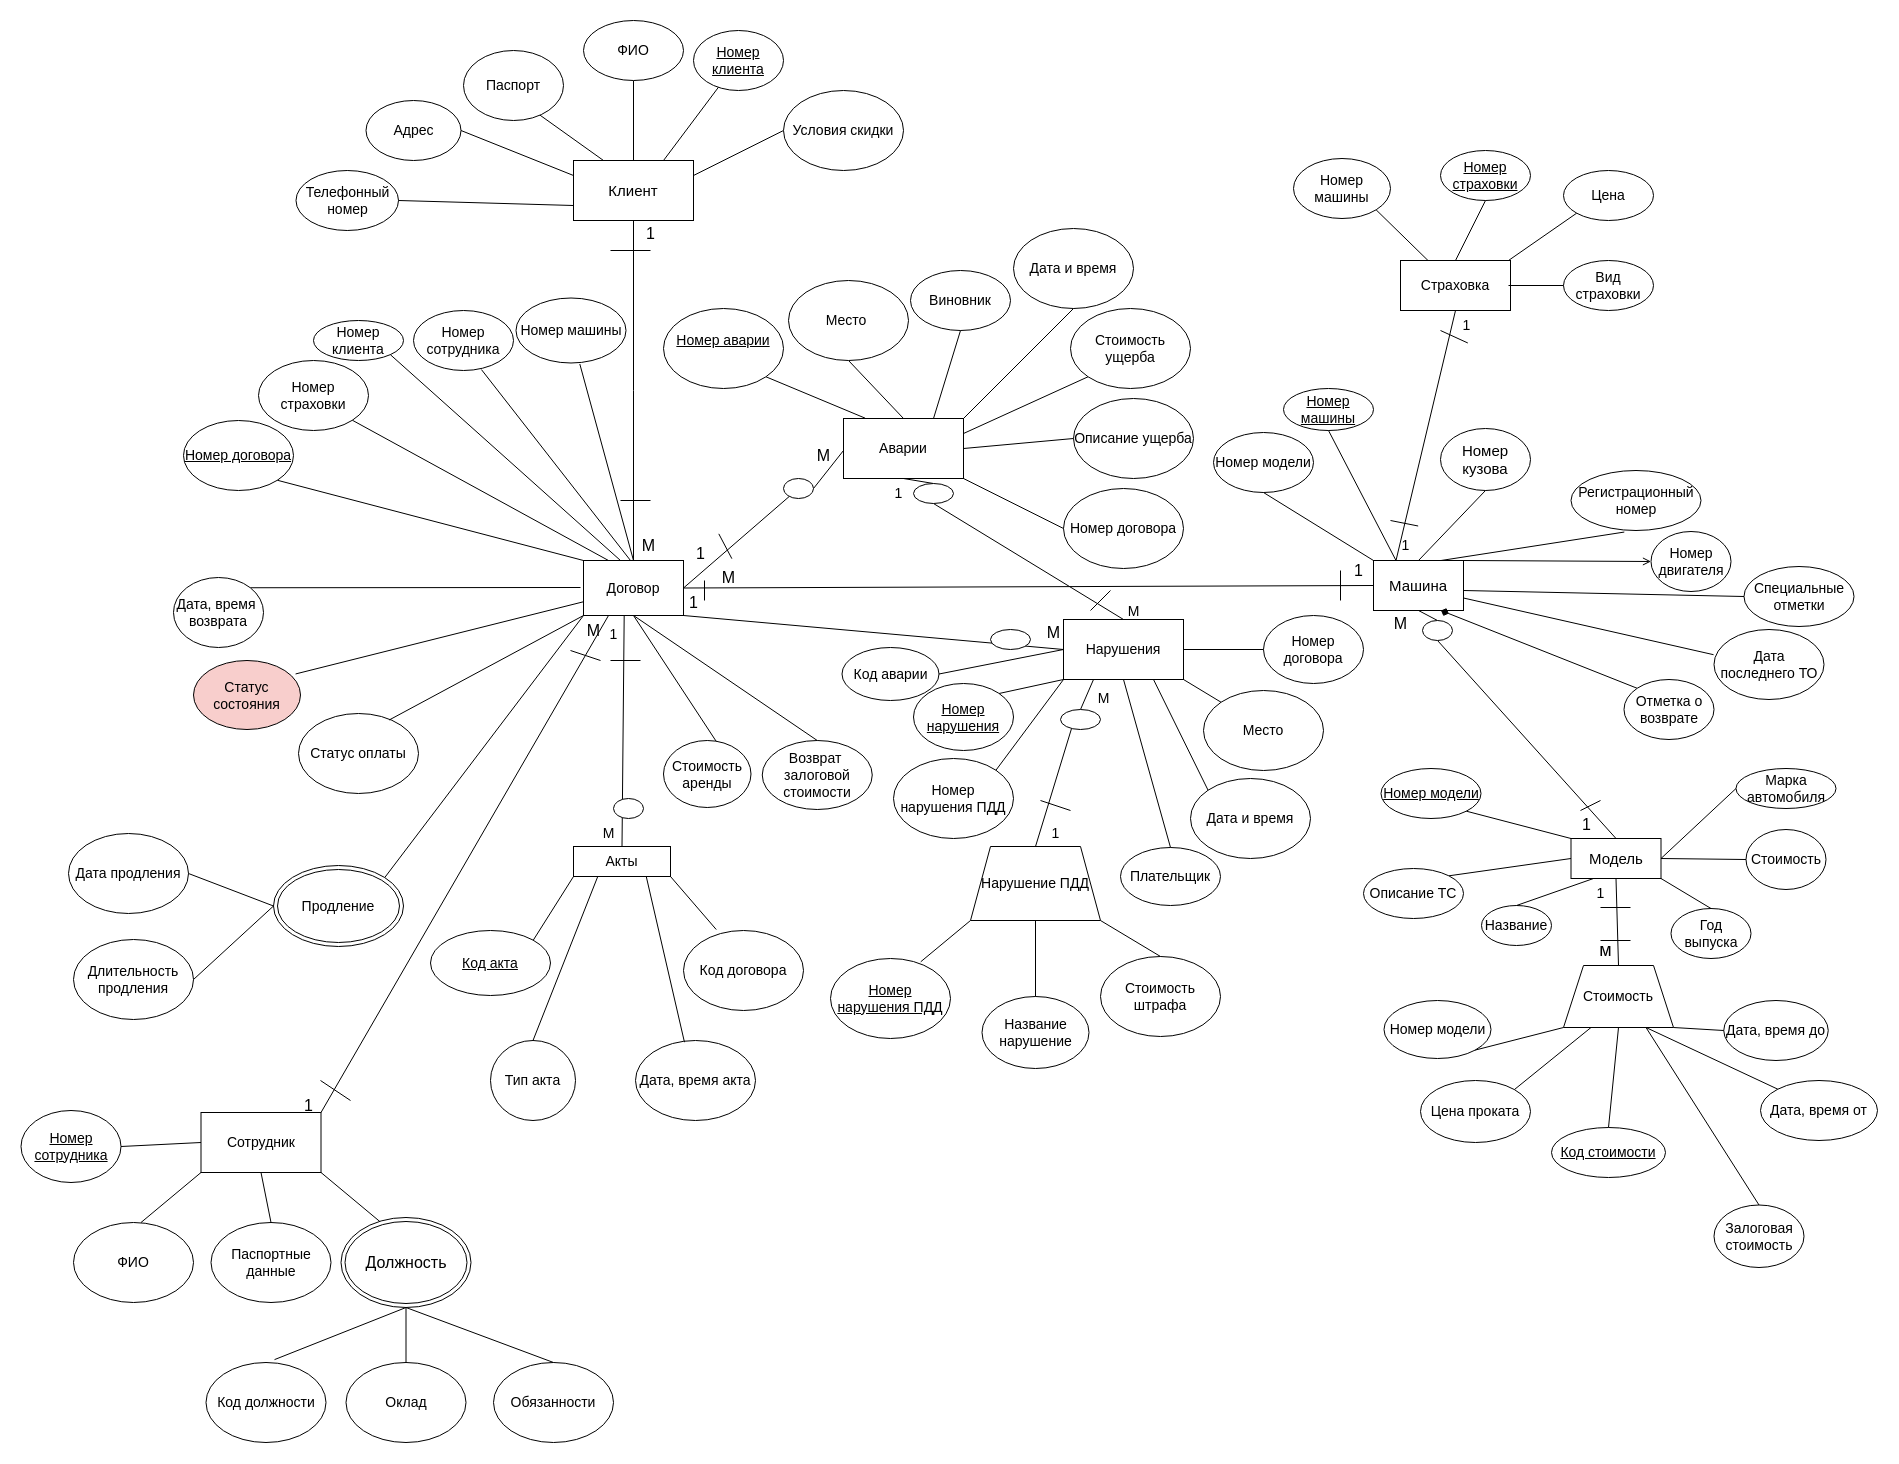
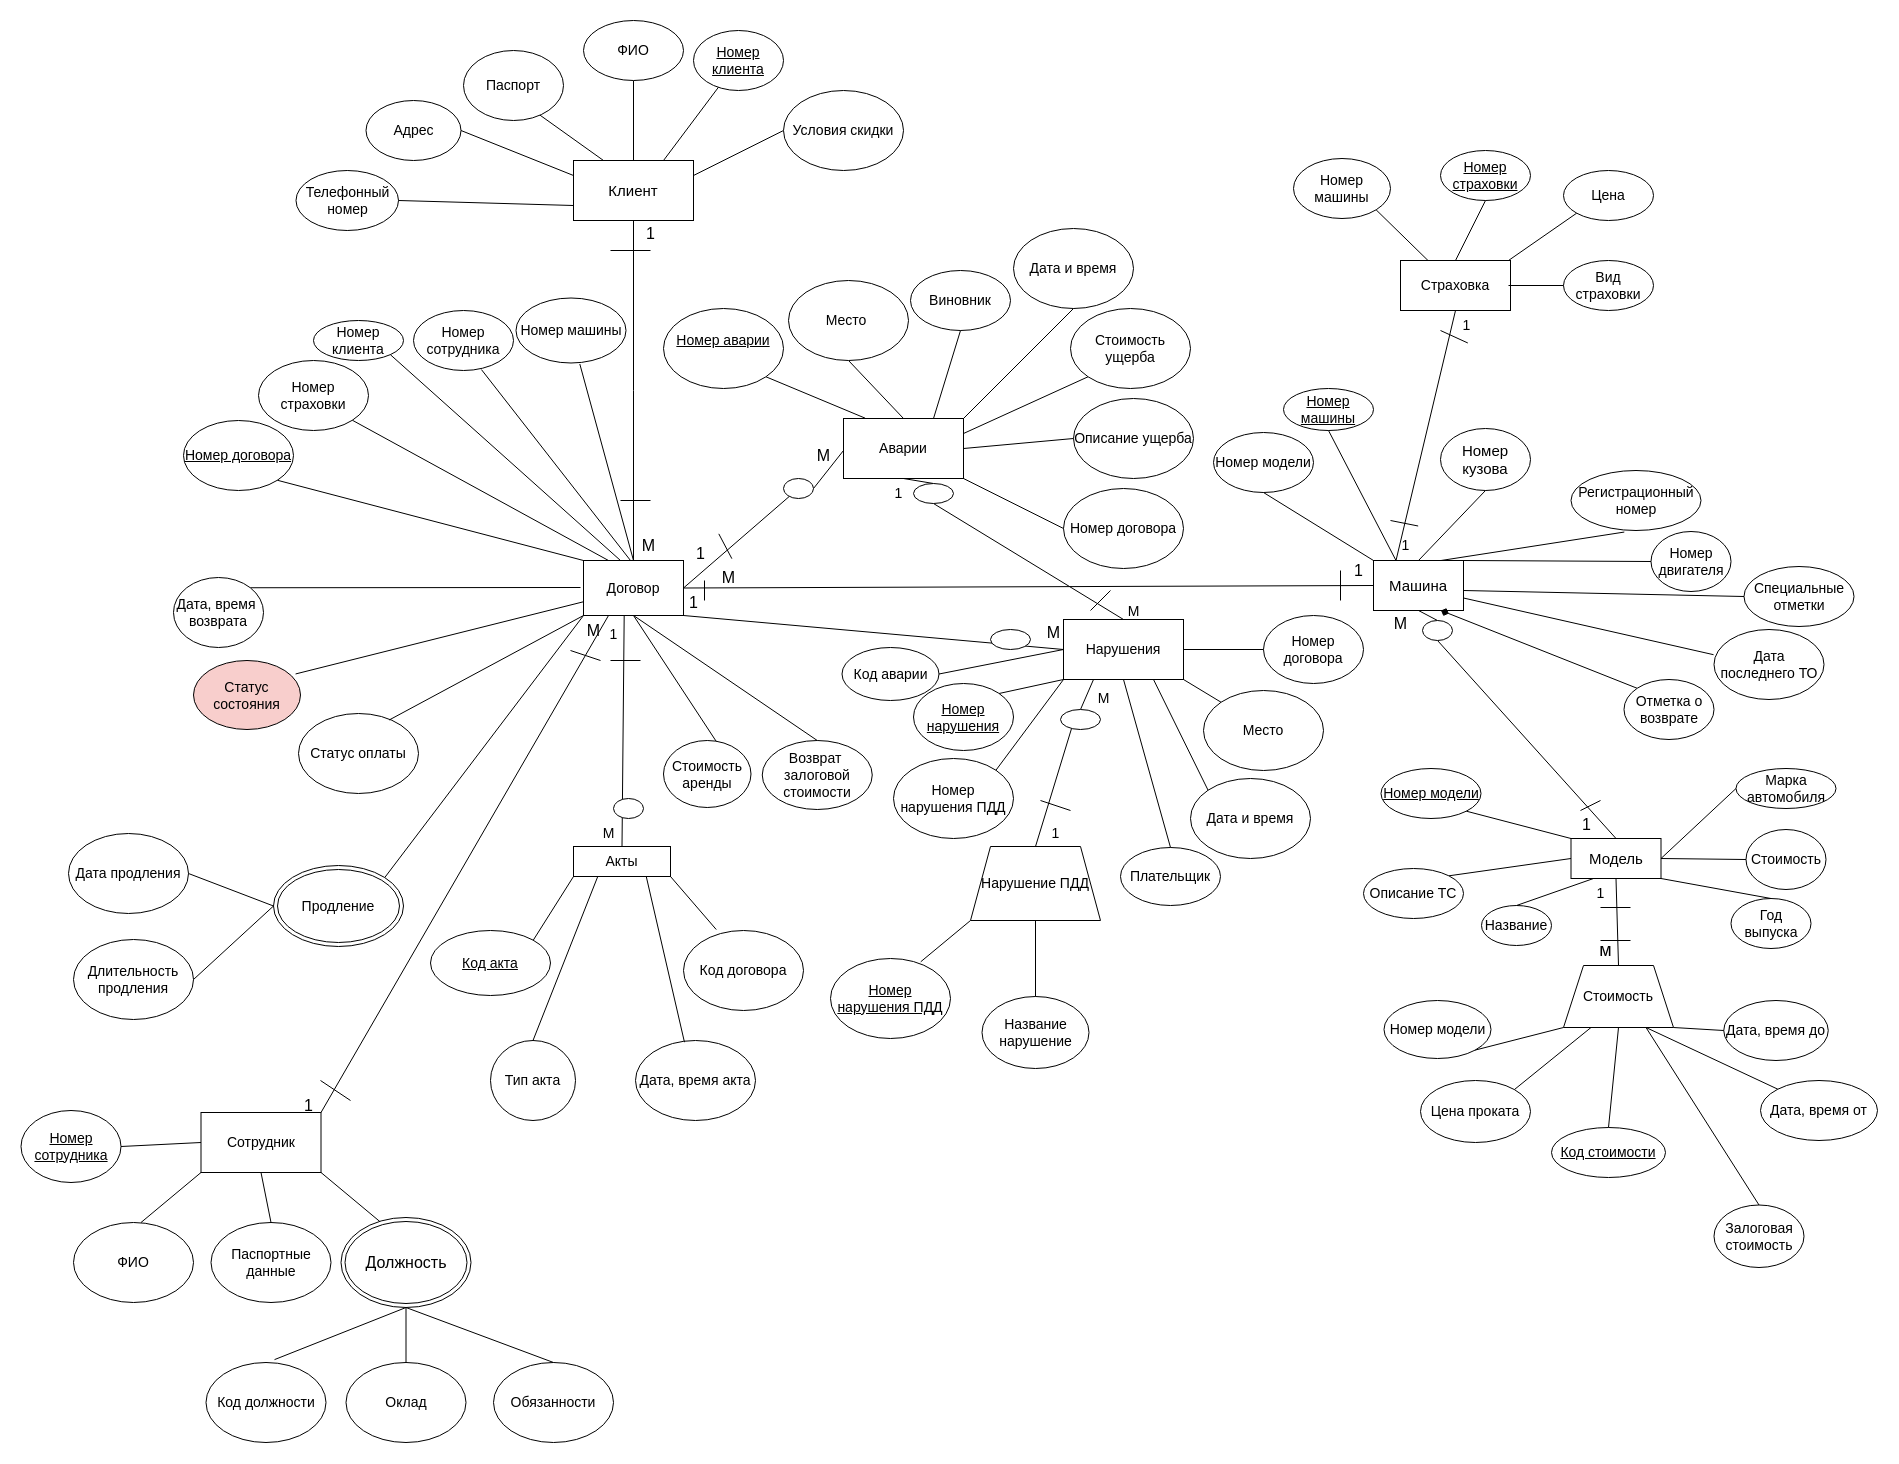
(1646, 561) -> (1647, 561)
(1711, 934) -> (1771, 924)
(1131, 939) -> none
(1161, 997) -> none
